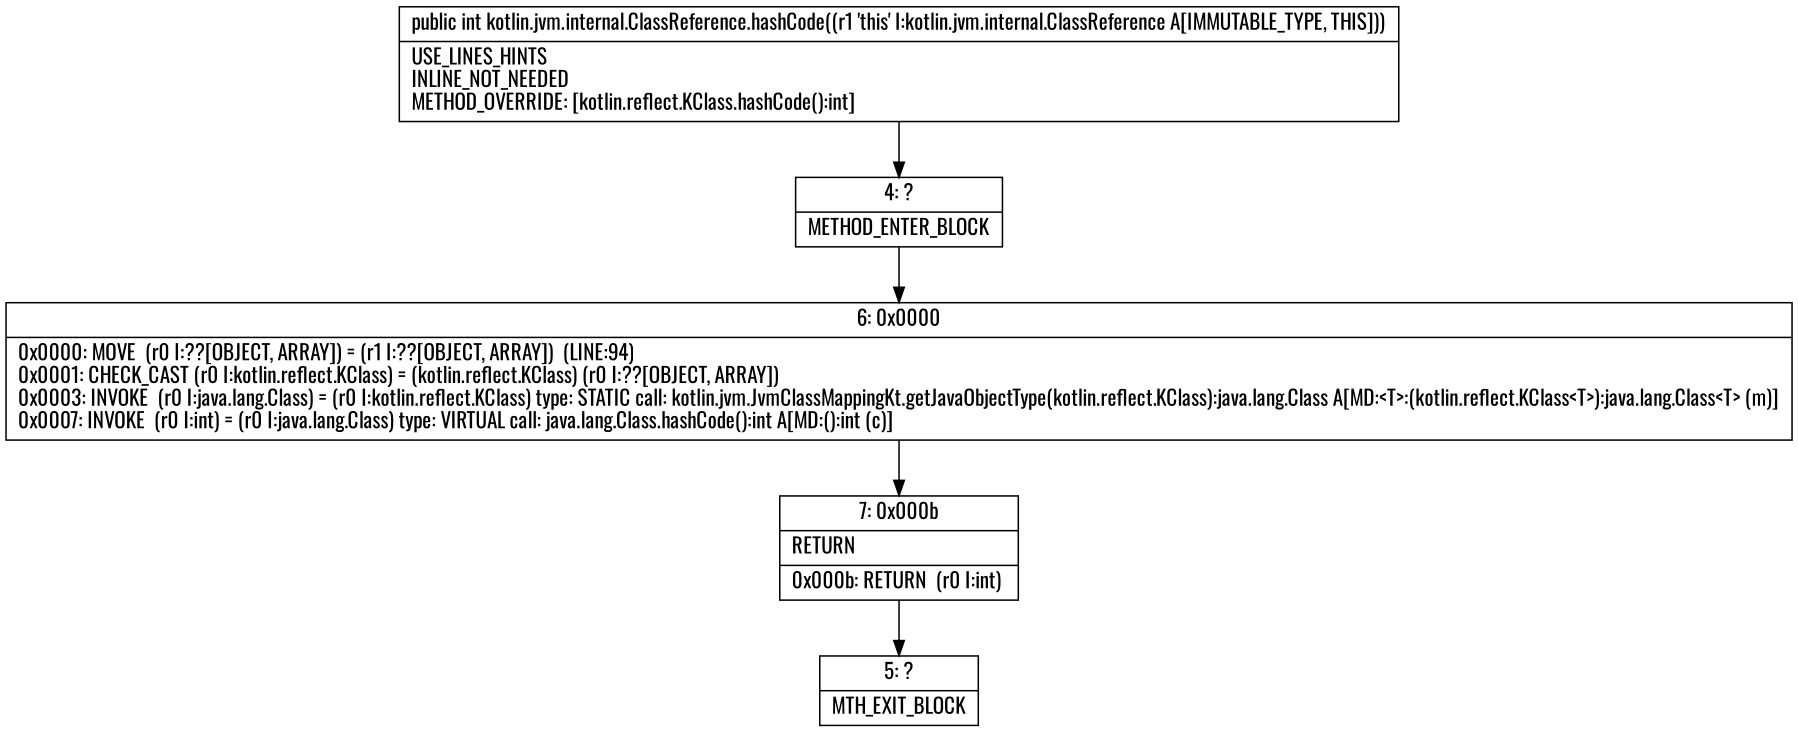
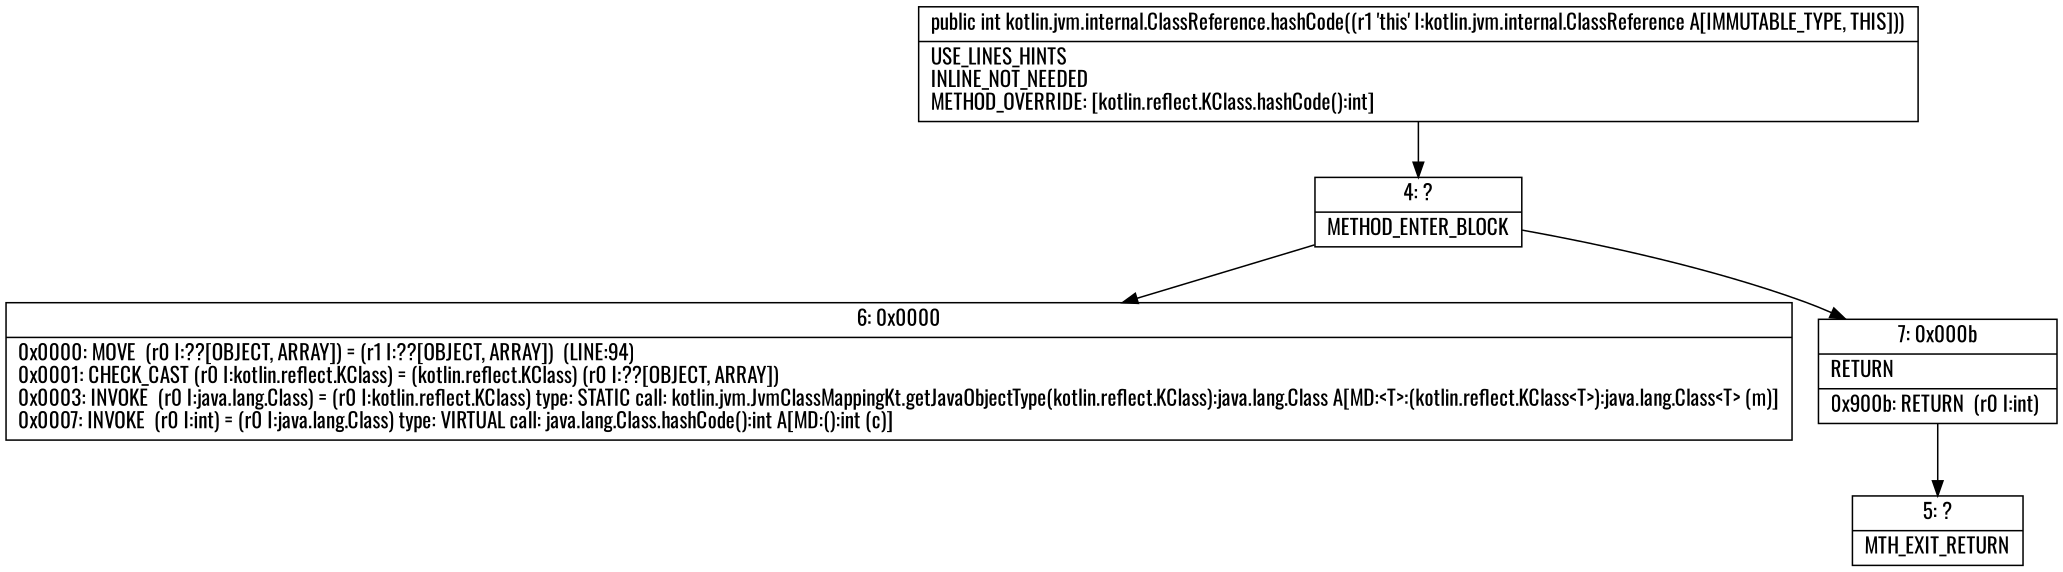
(899, 460) -> (1679, 264)
(899, 582) -> (1938, 405)
(899, 707) -> (1938, 547)
